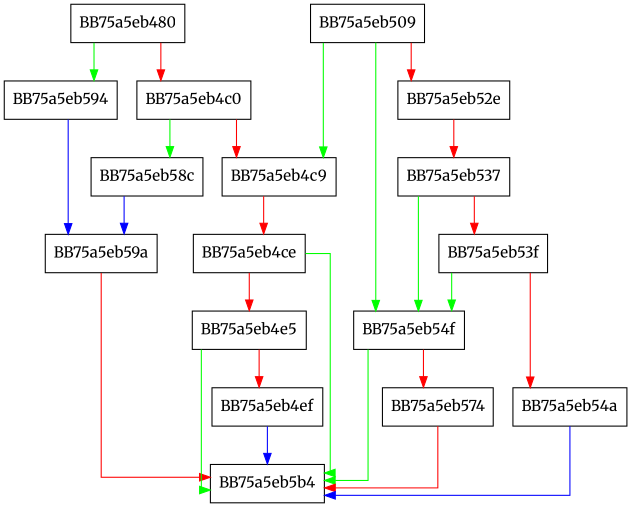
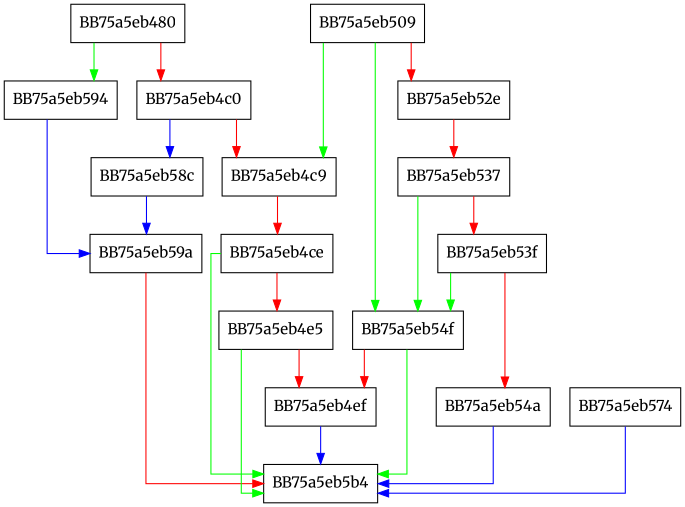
(170, 133) -> (170, 133)
(423, 363) -> (364, 363)
(417, 488) -> (540, 493)
